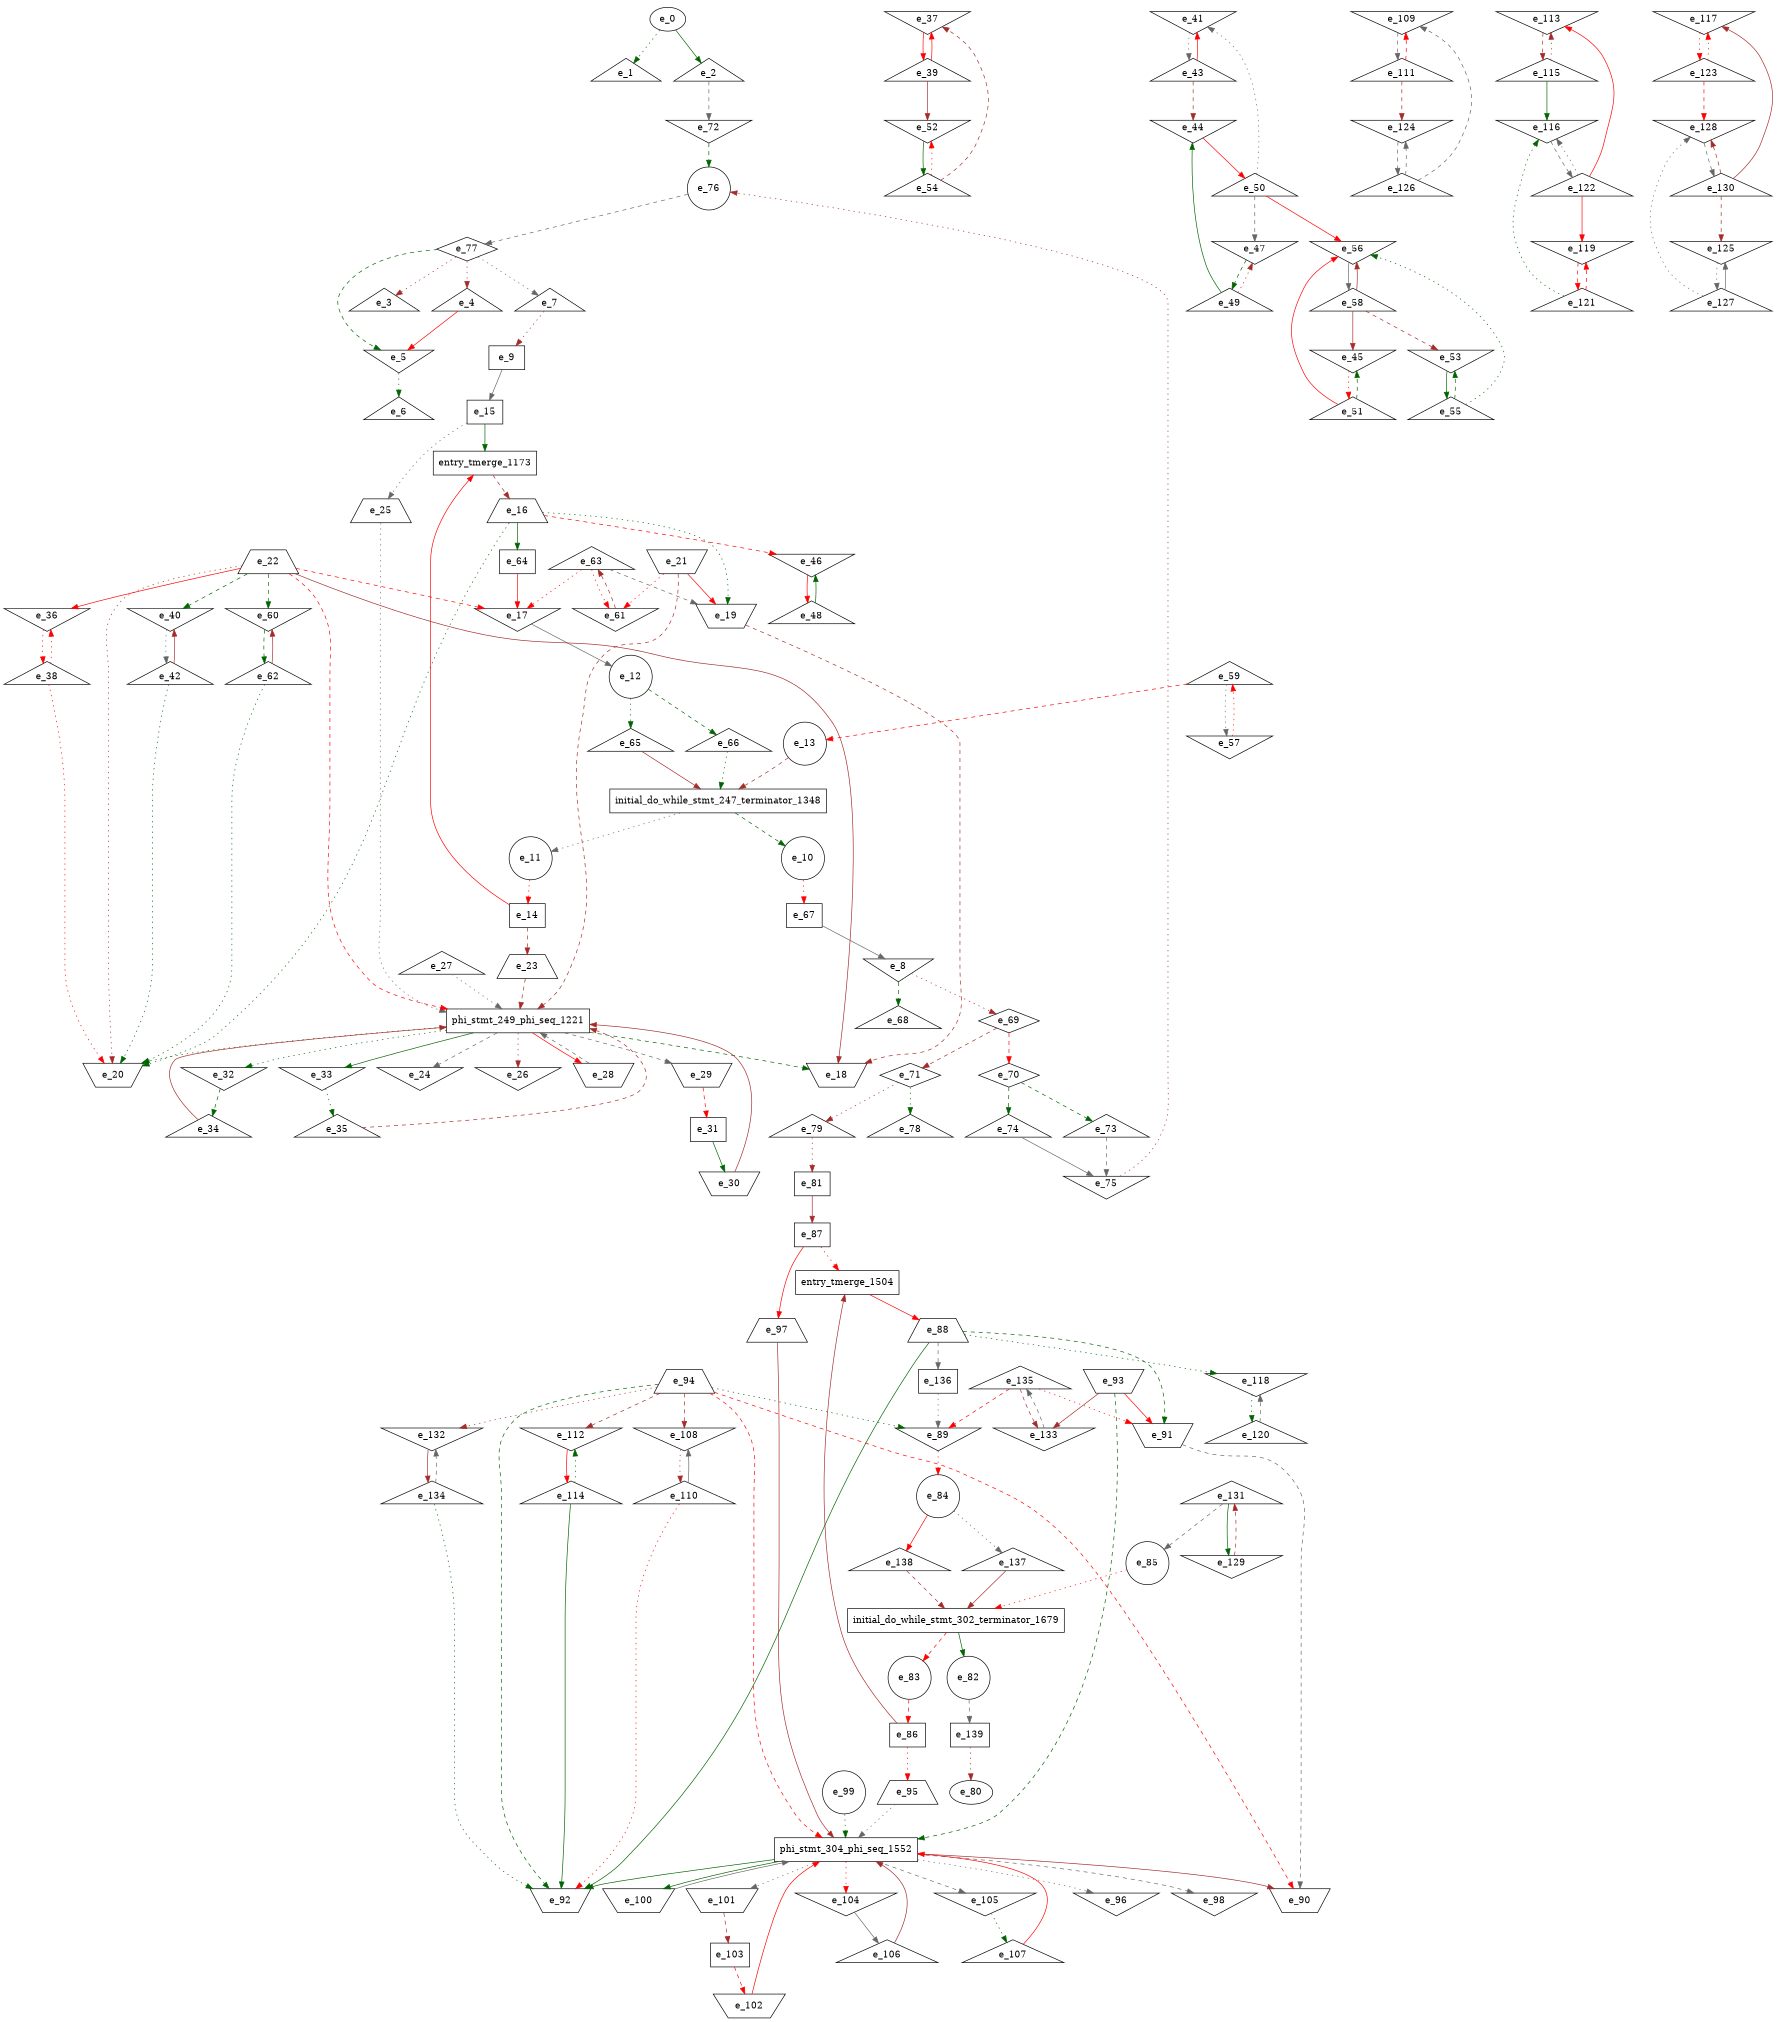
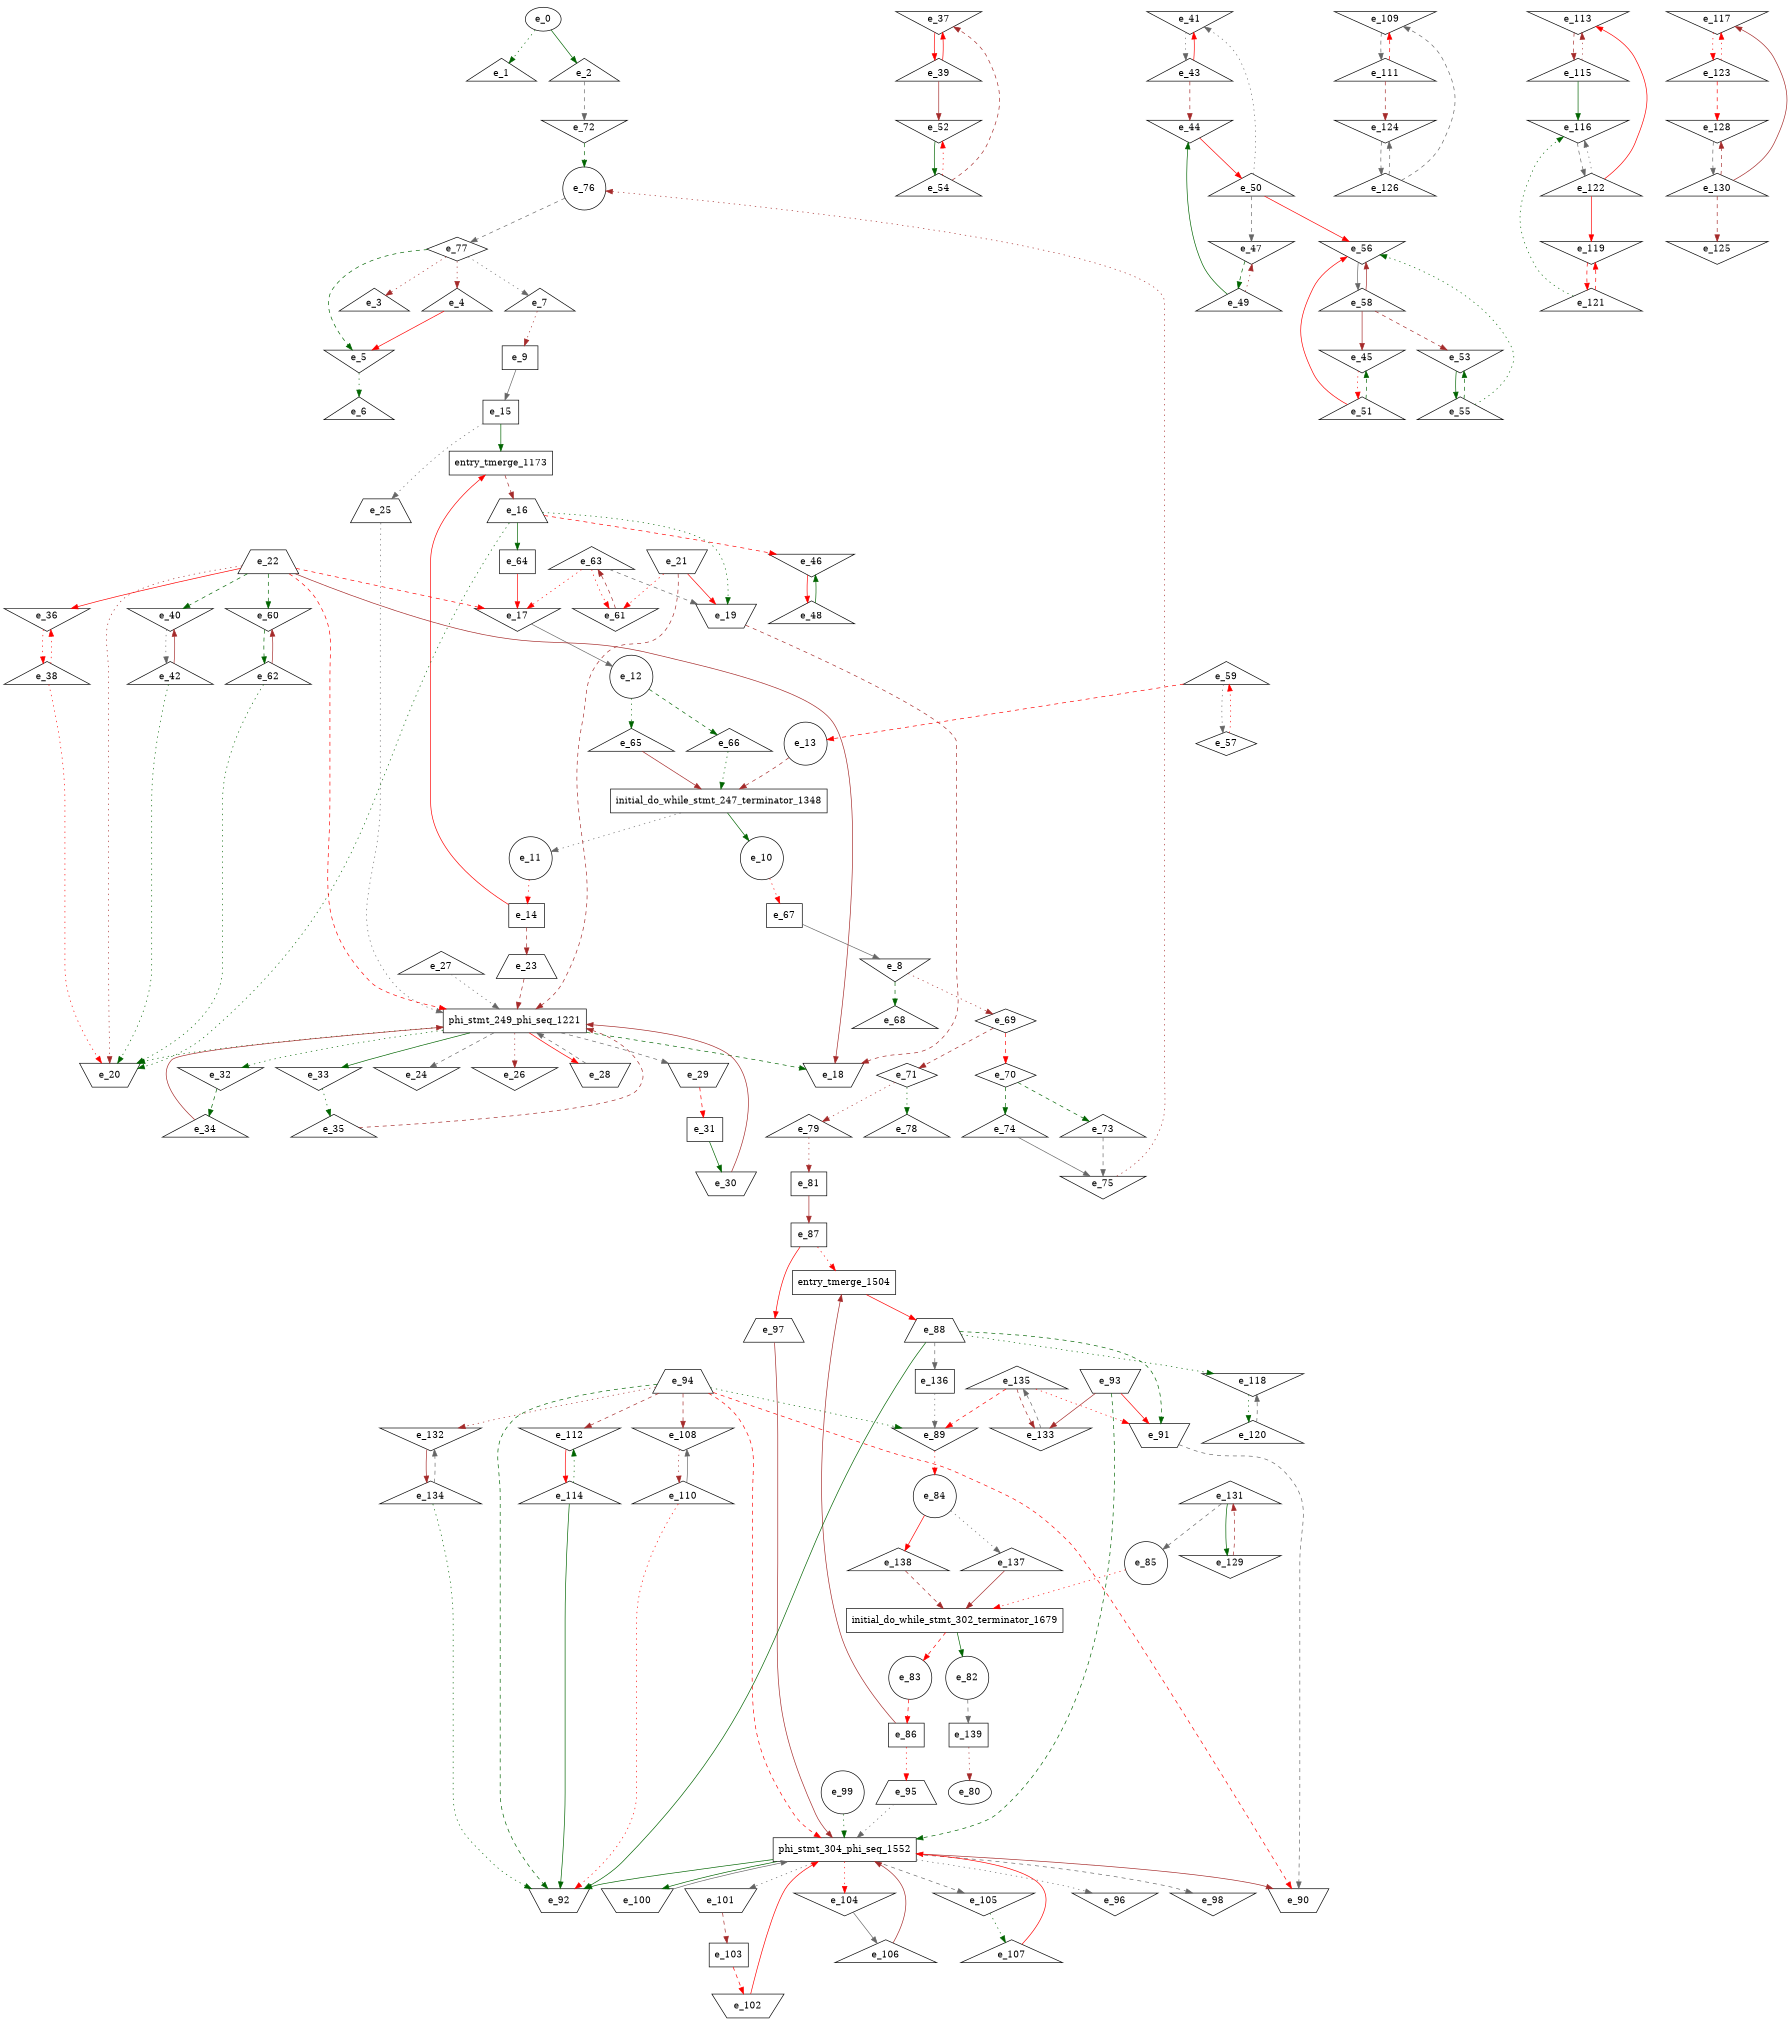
(1721, 303) -> none
(1230, 744) -> (1226, 744)
(757, 828) -> (736, 824)
